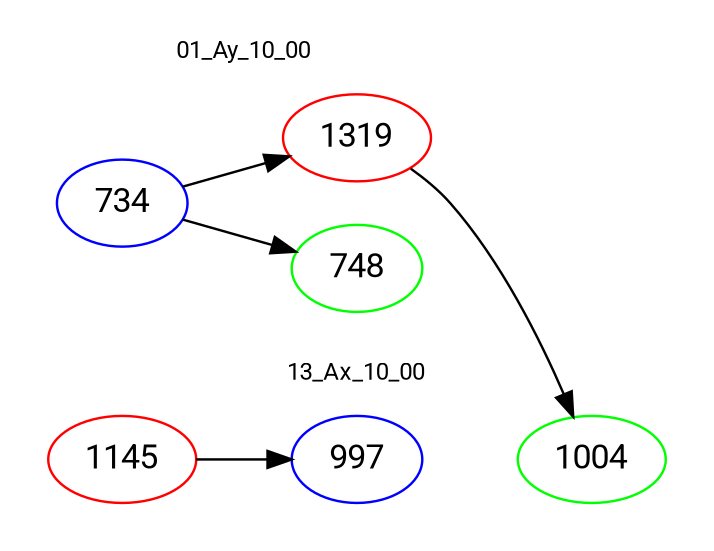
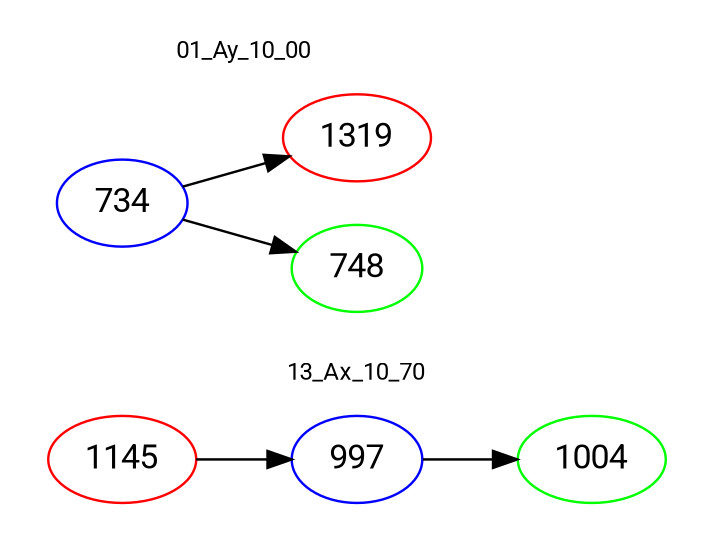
(501, 272) -> (458, 459)
(357, 374) -> (357, 374)
